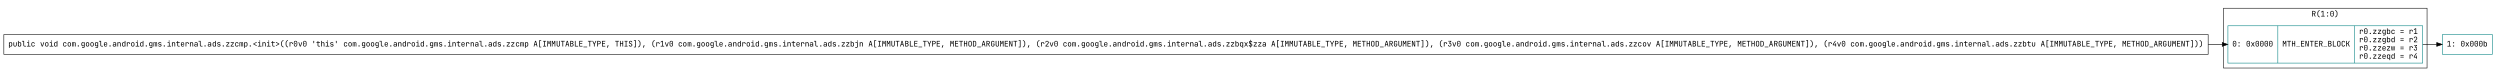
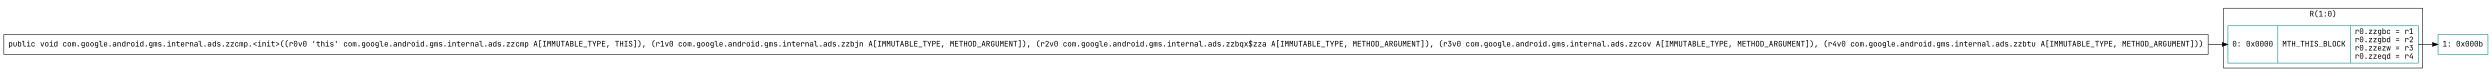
(2316, 44) -> (2314, 44)
